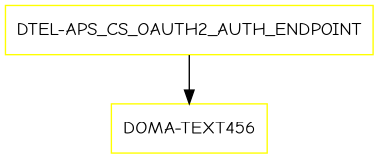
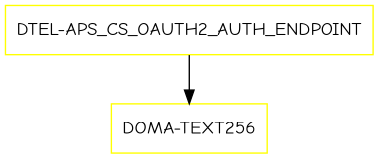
(189, 128) -> (189, 128)
